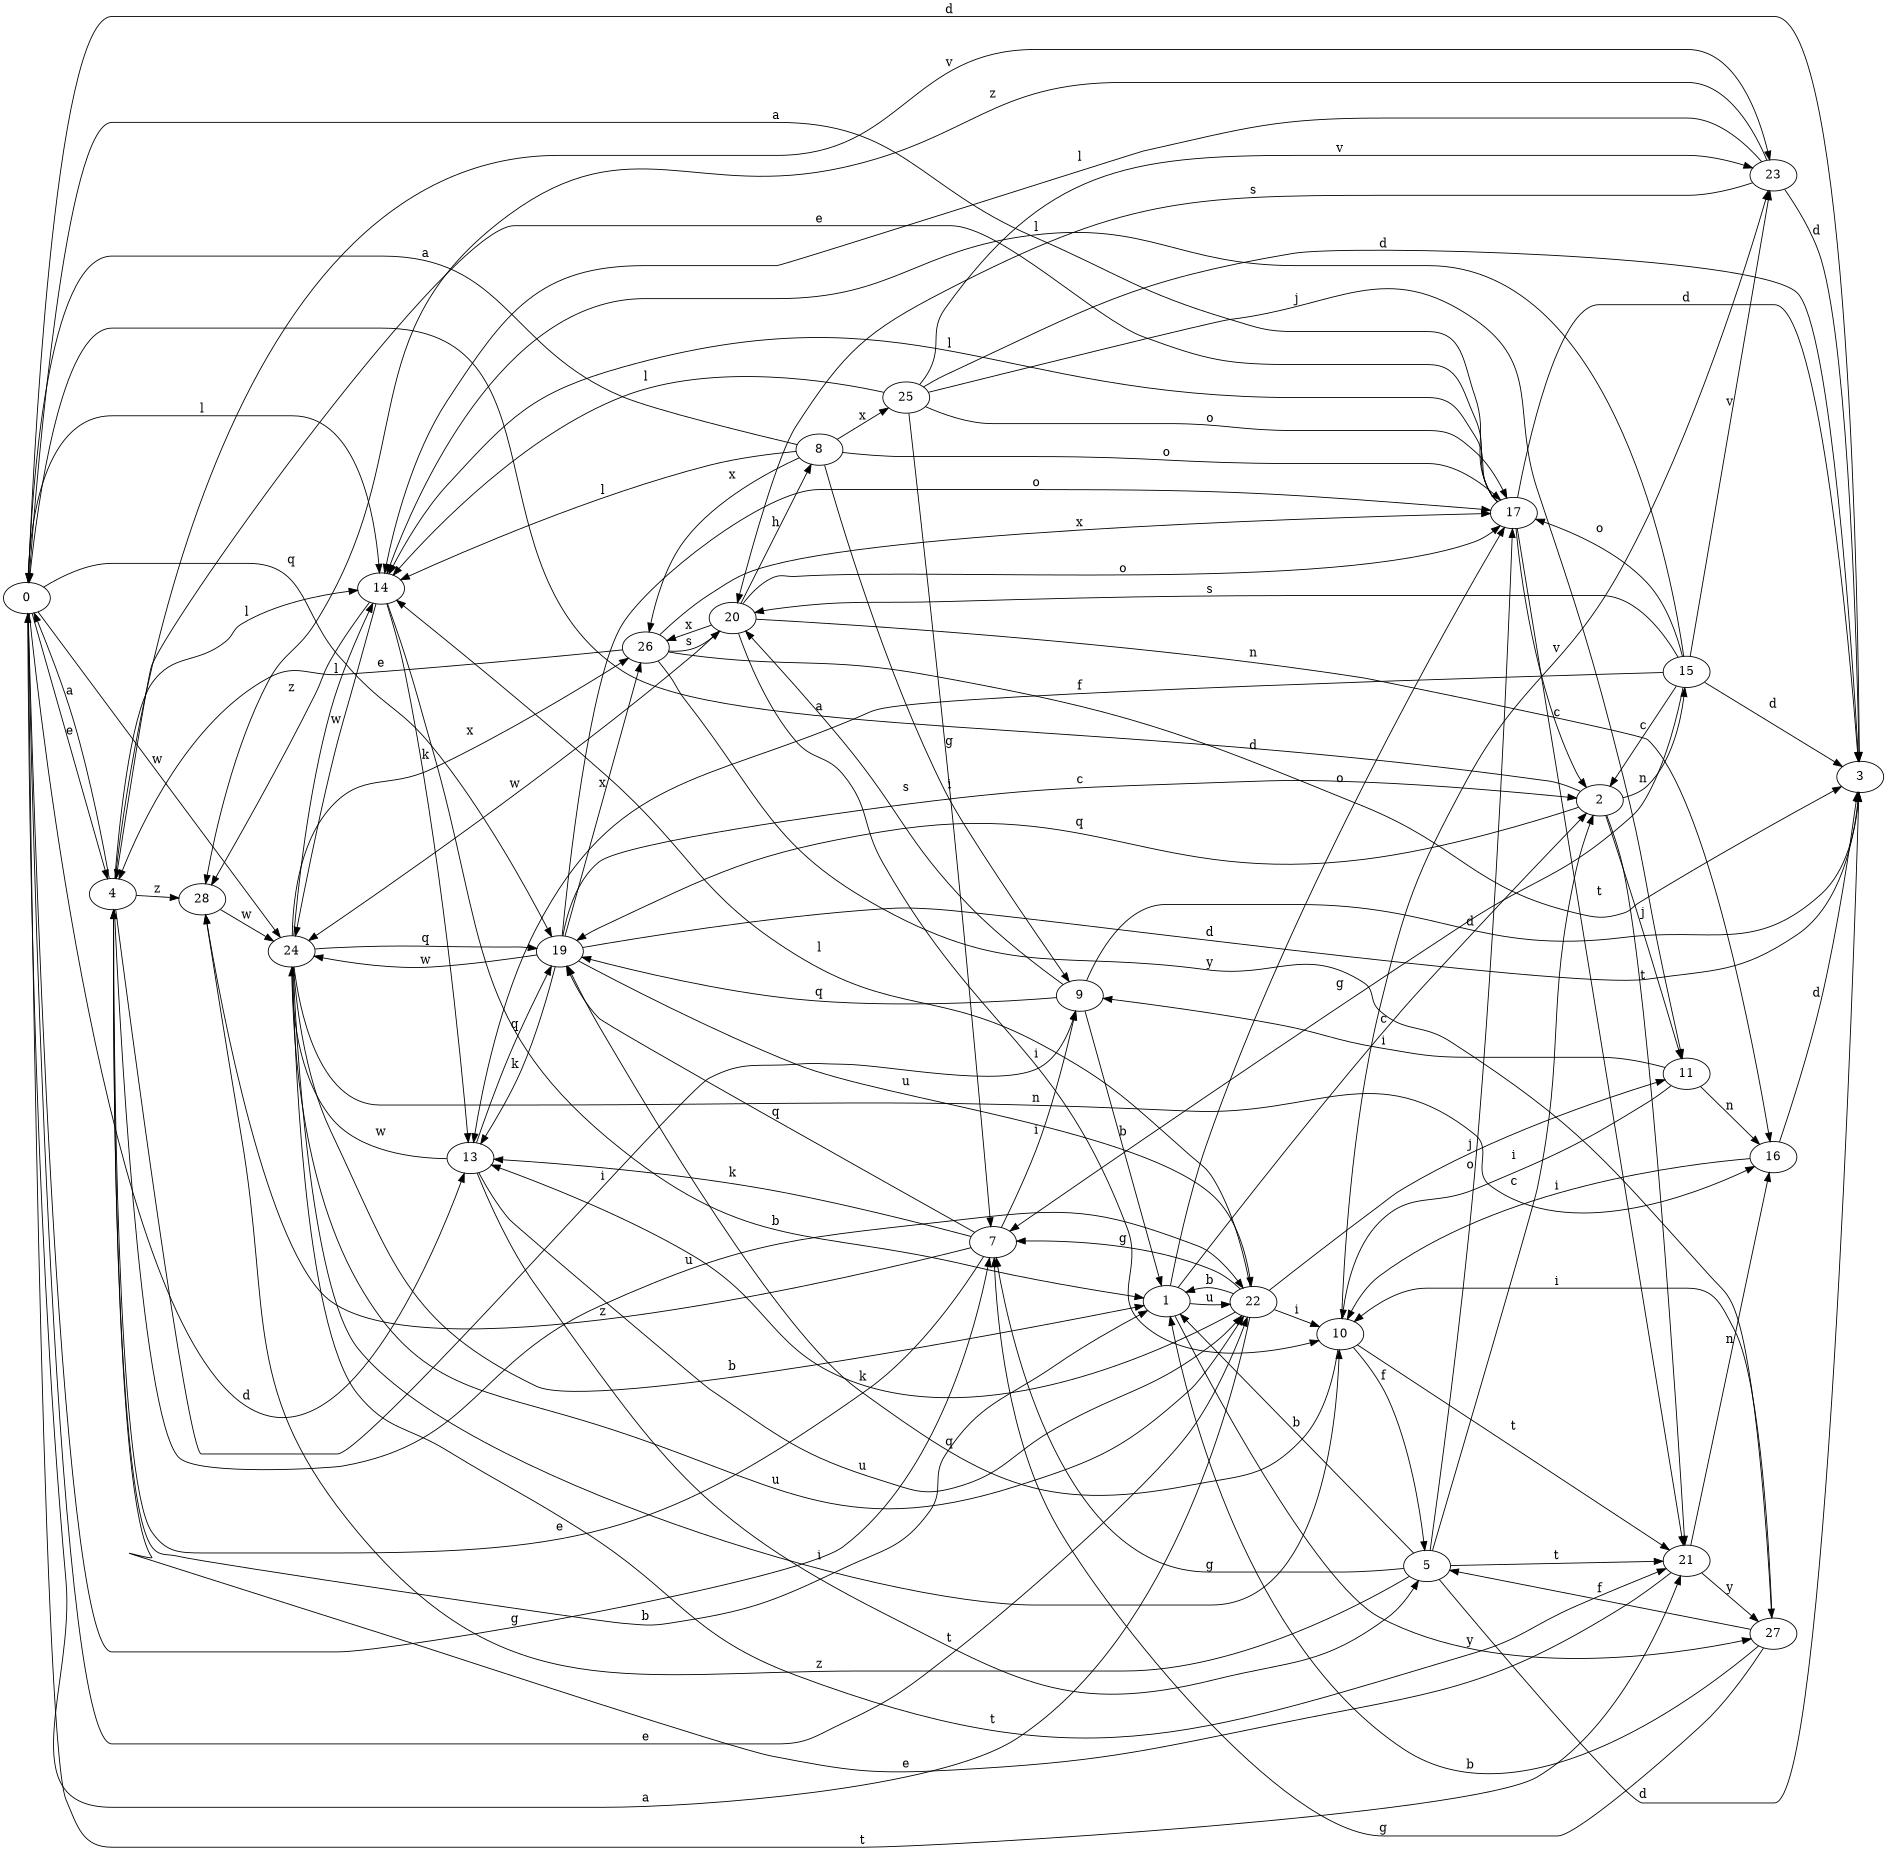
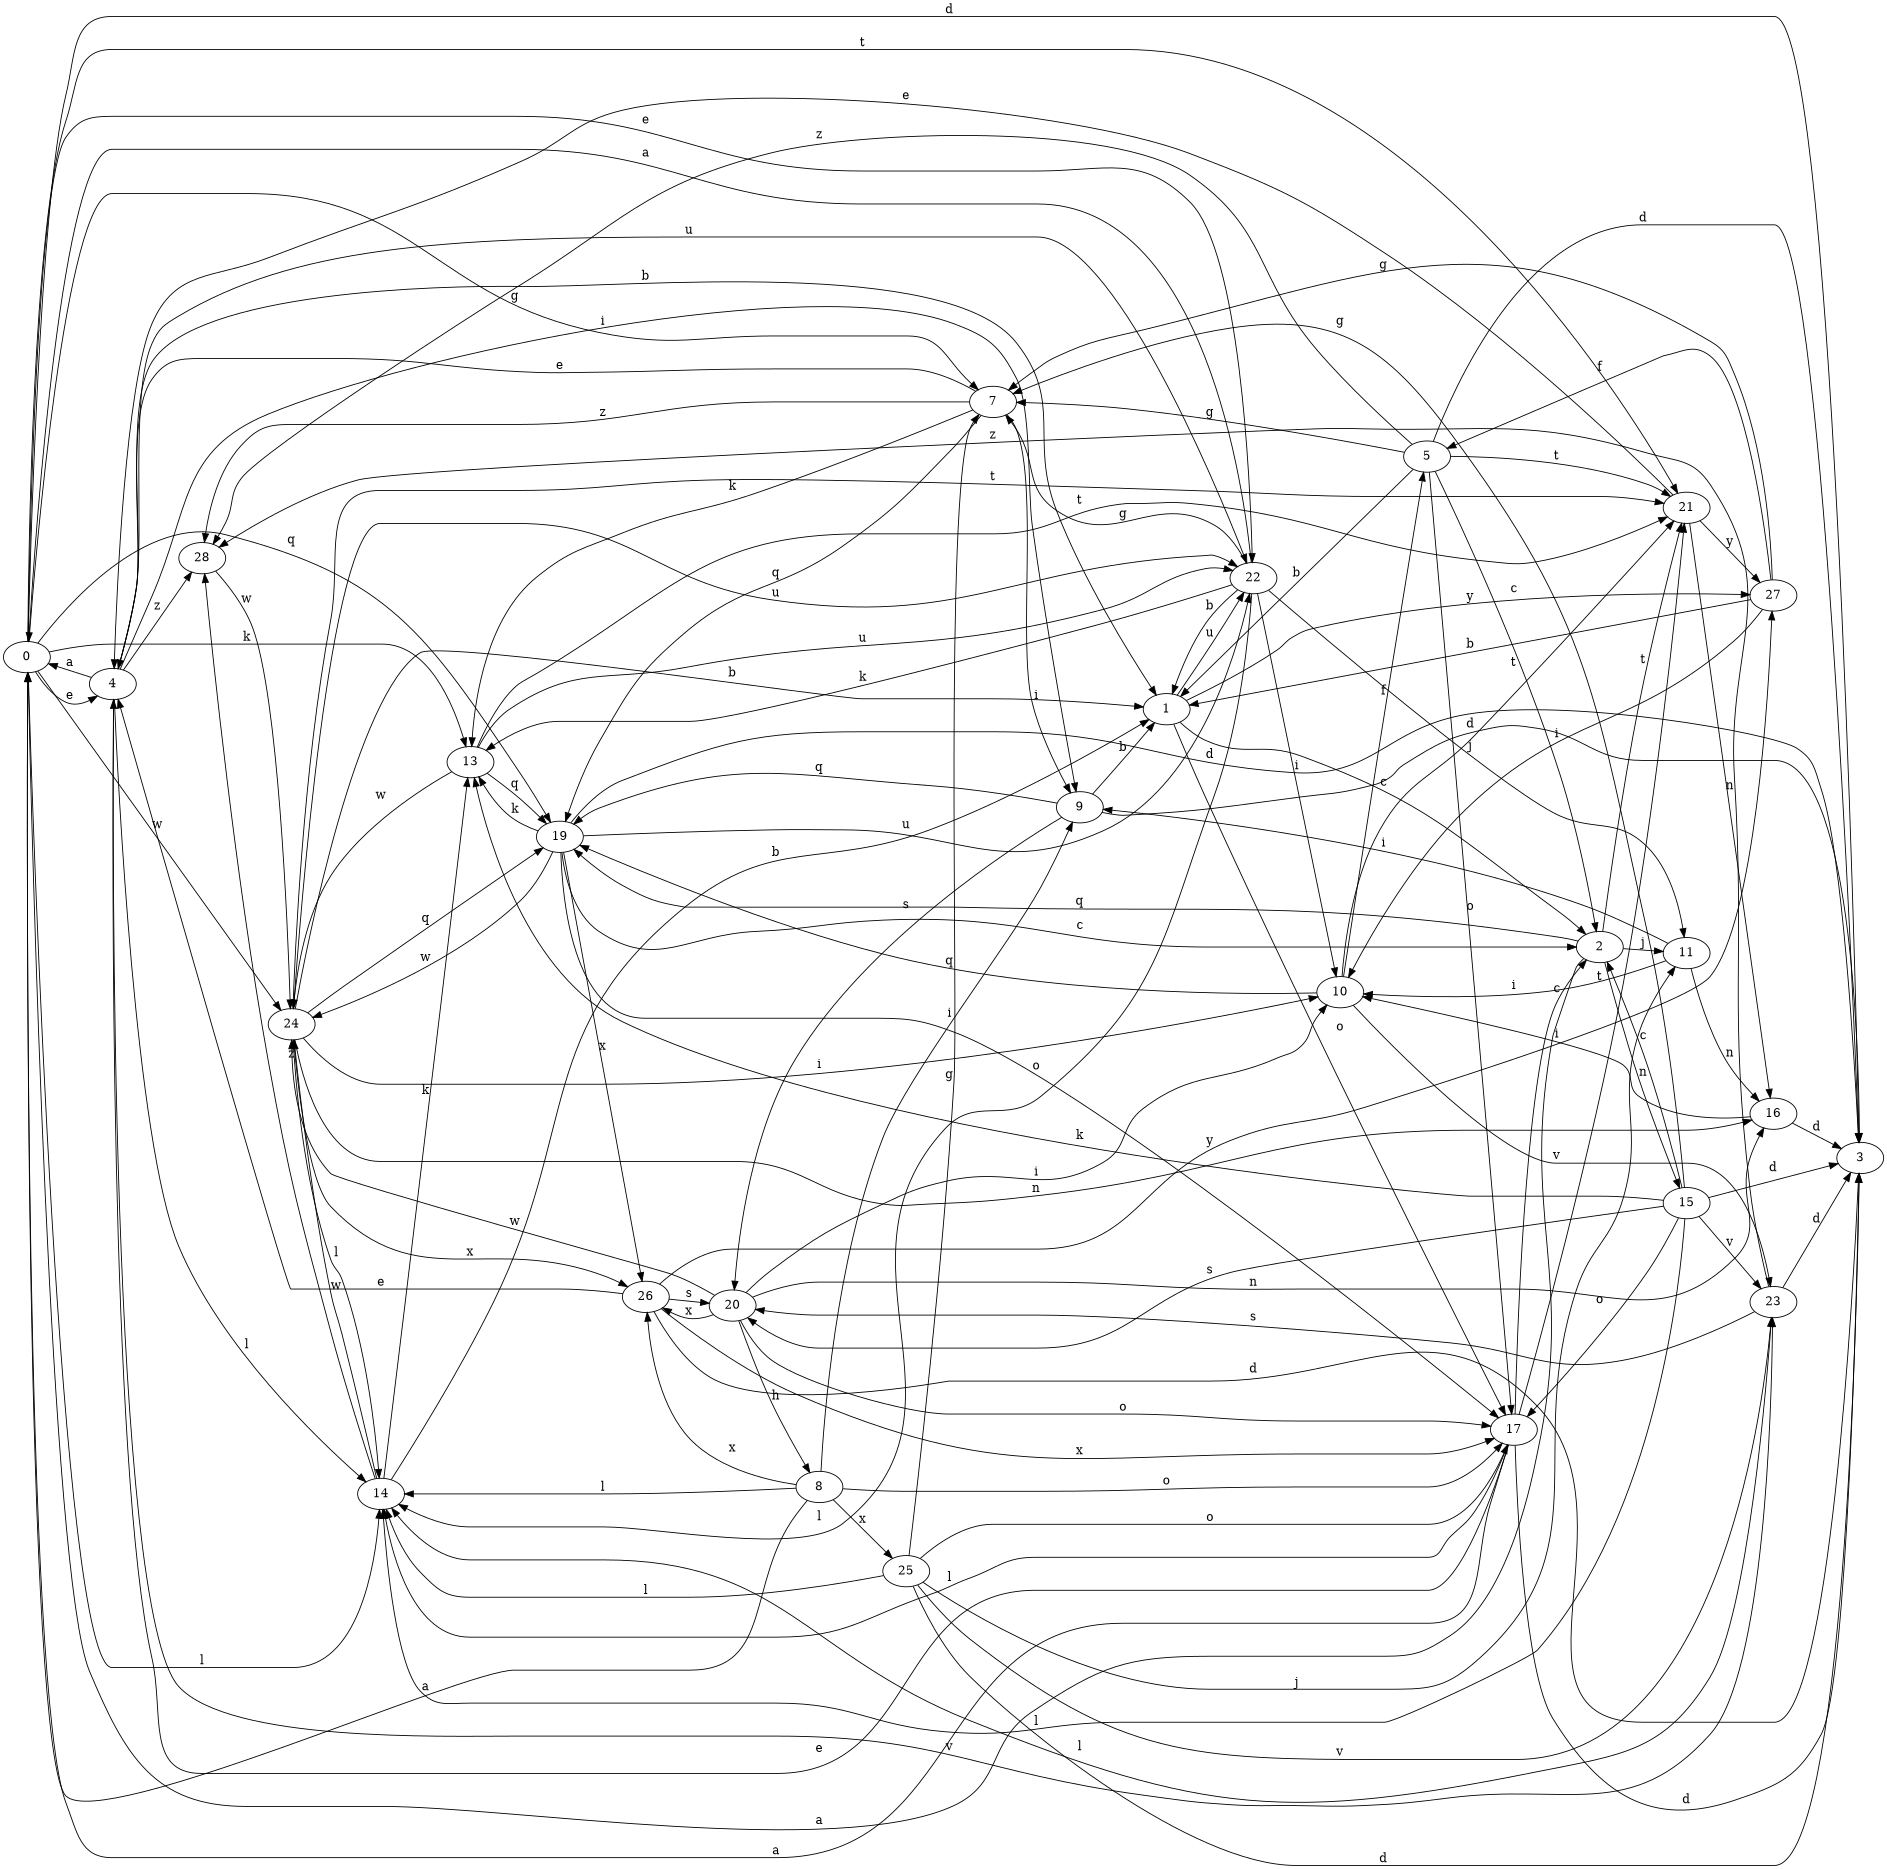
(1080, 686) -> (1080, 1136)
(247, 1396) -> (247, 638)
(867, 1604) -> (1040, 528)
